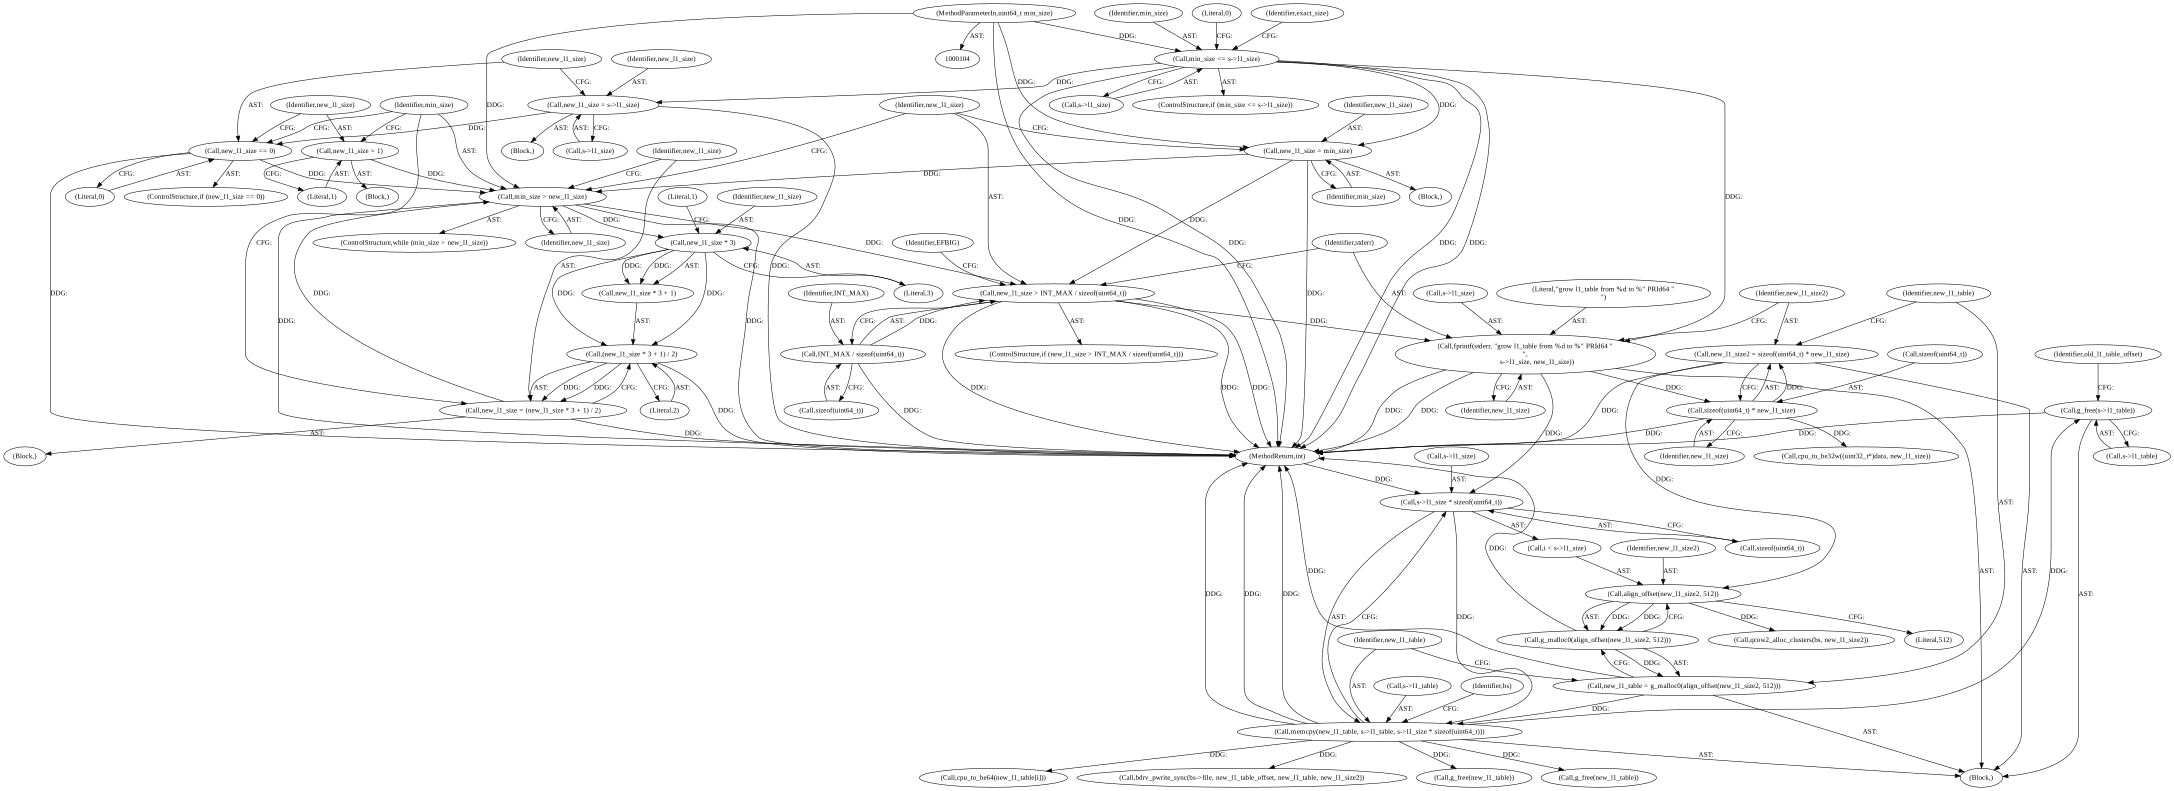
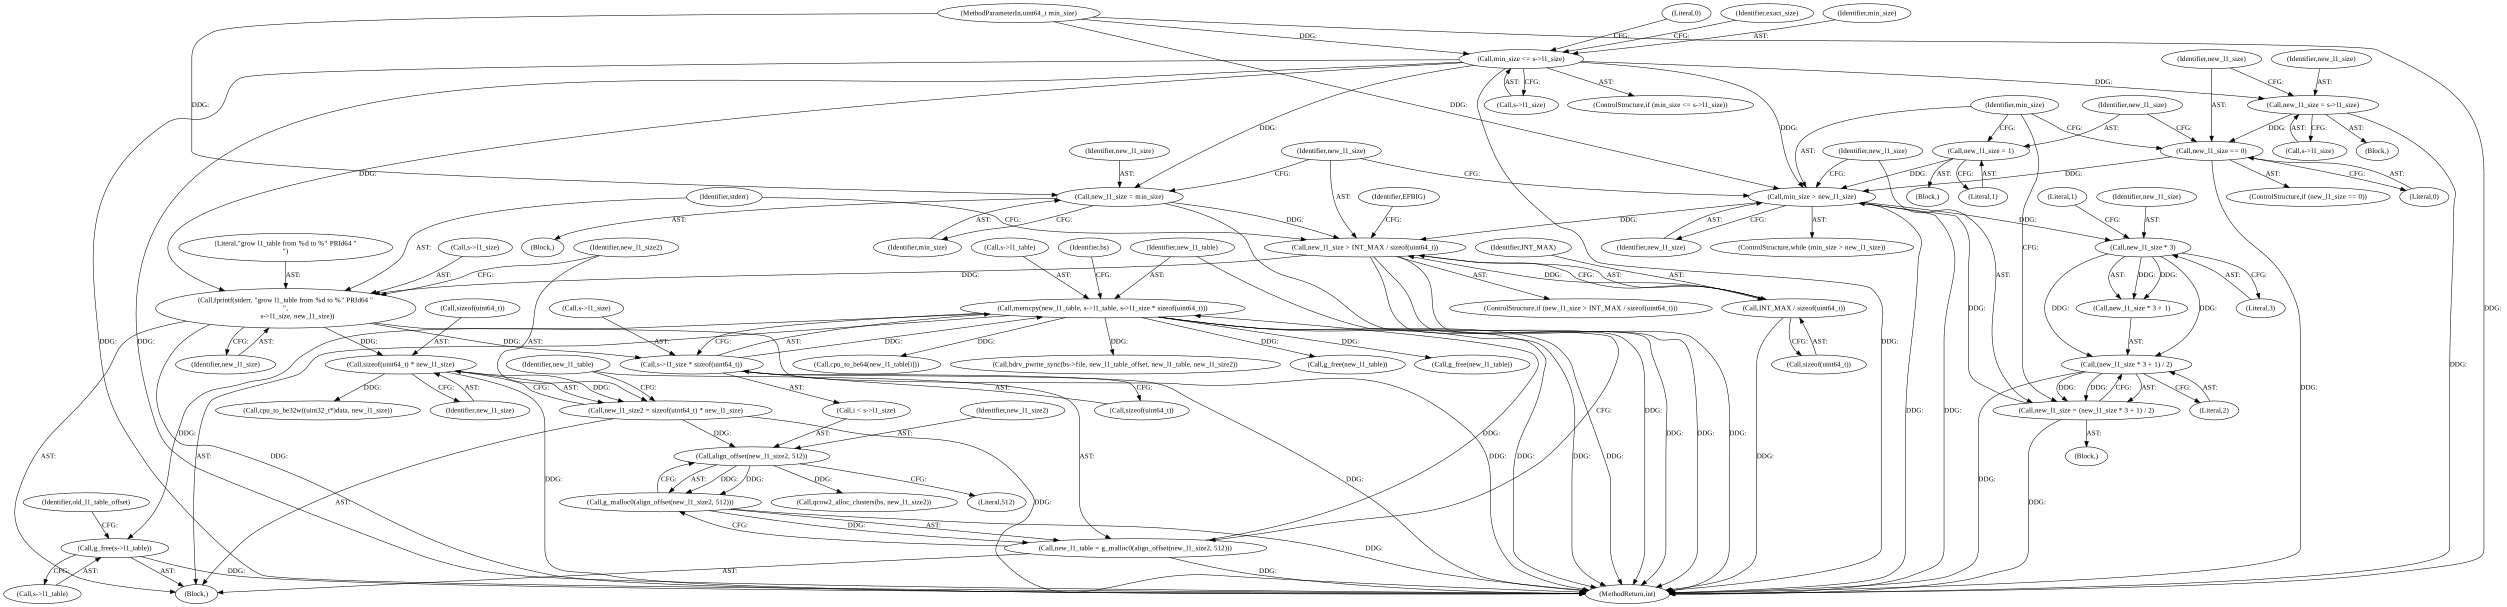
(958, 59) -> none
(925, 171) -> (1720, 80)
(1360, 478) -> (1187, 397)
